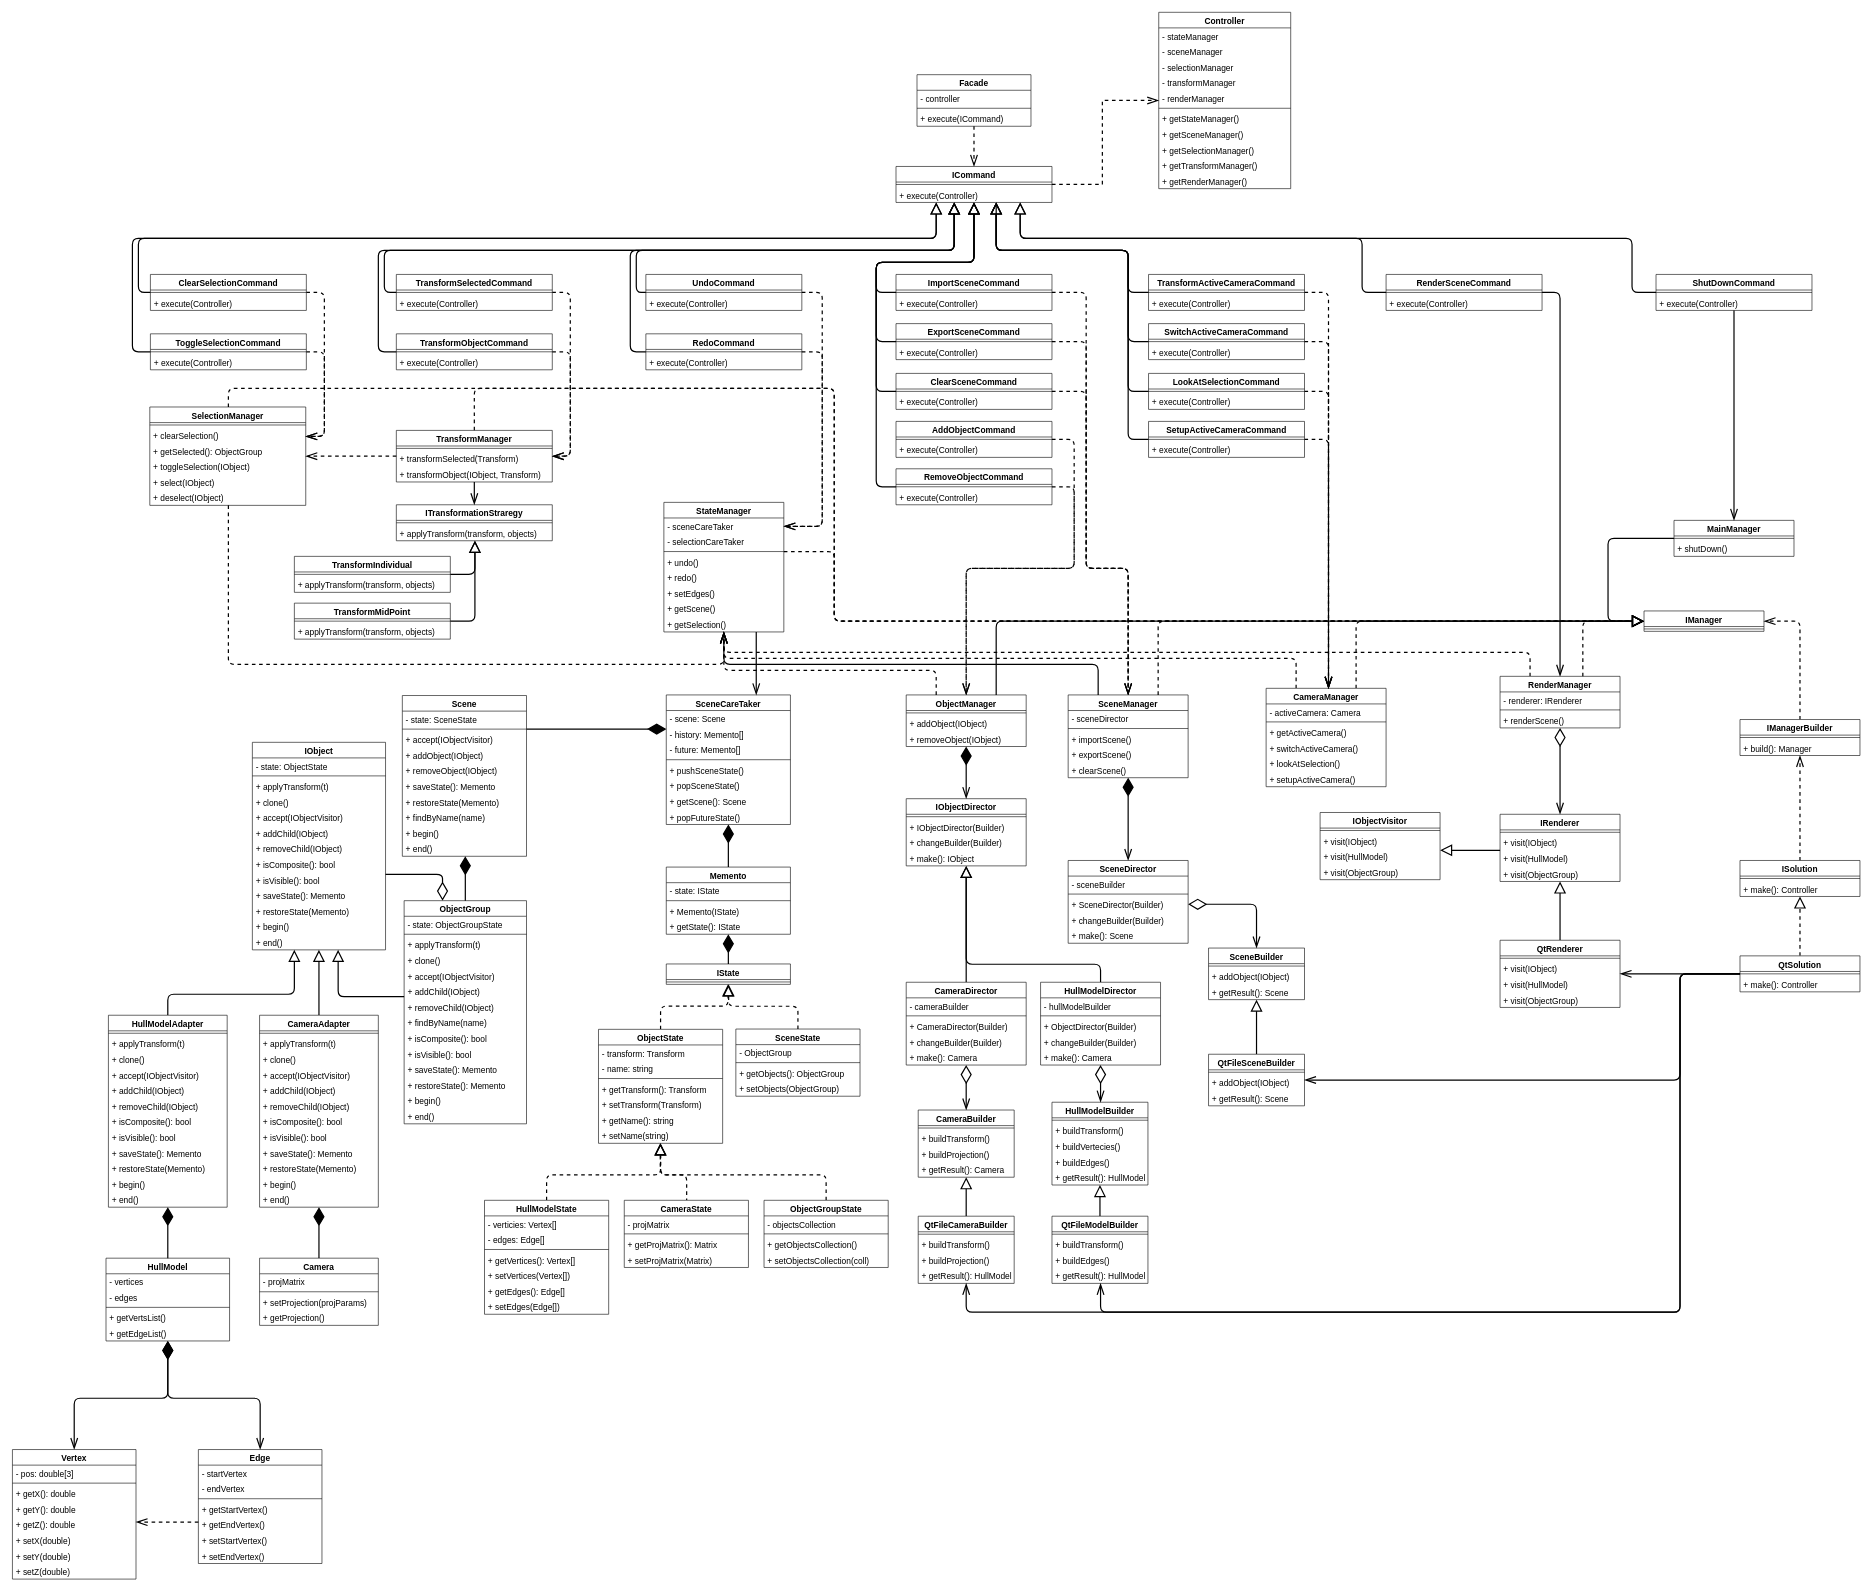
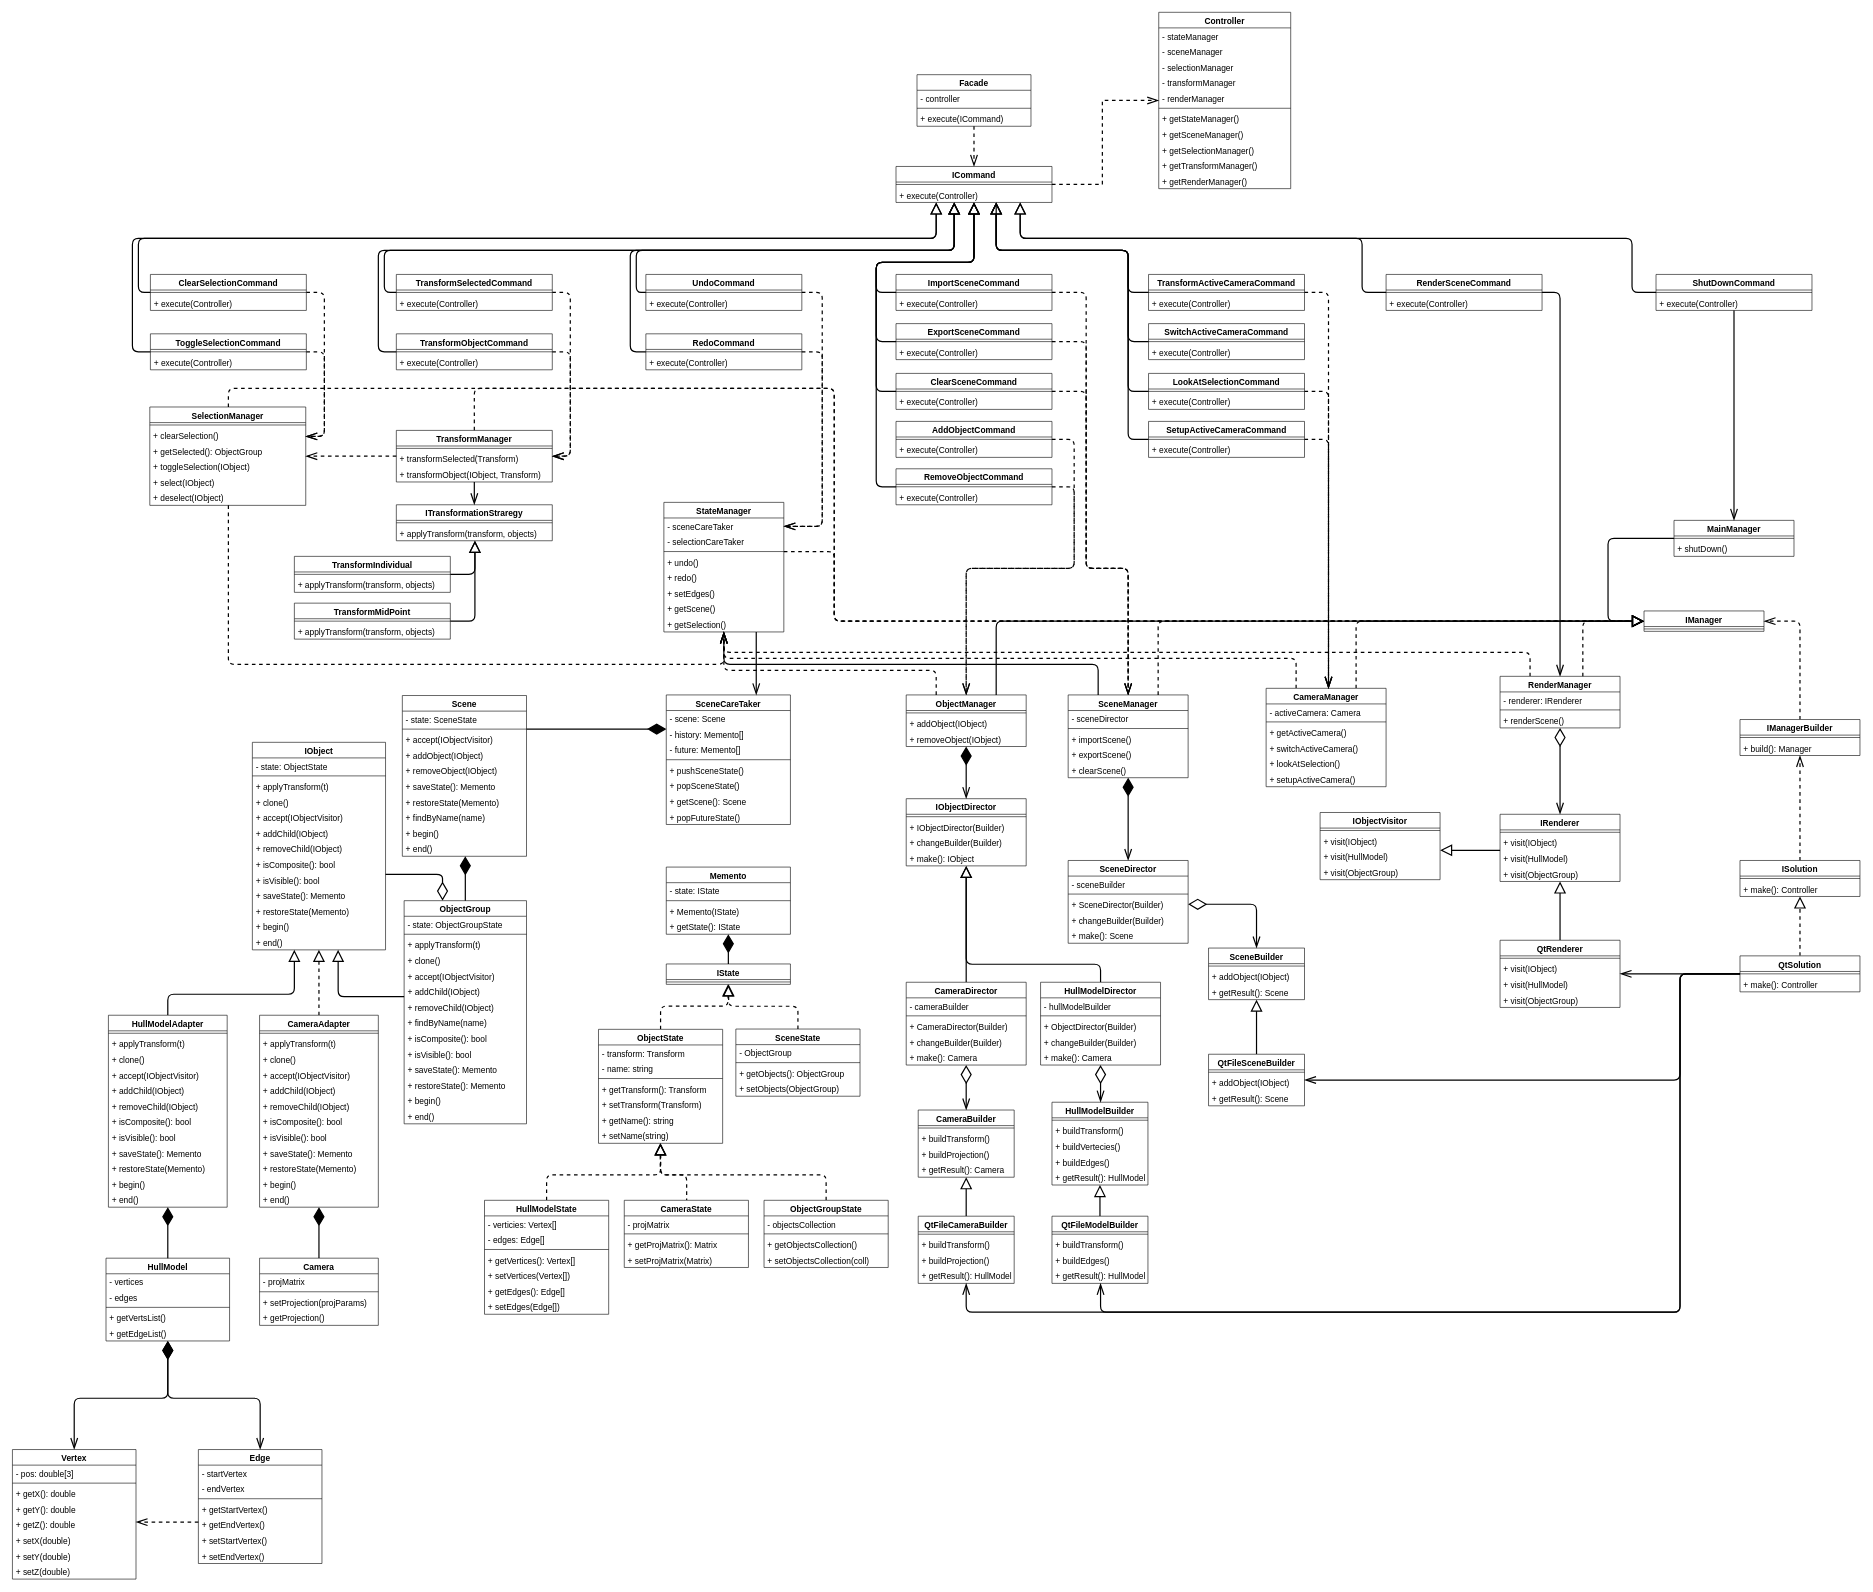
(1316, 342) -> none
(728, 855) -> none
(319, 988) -> (319, 988)
